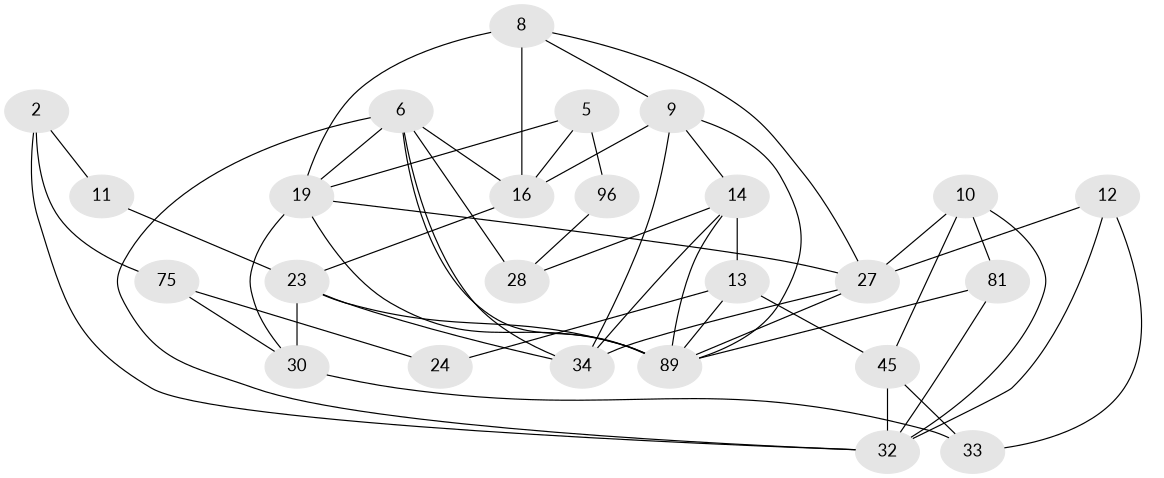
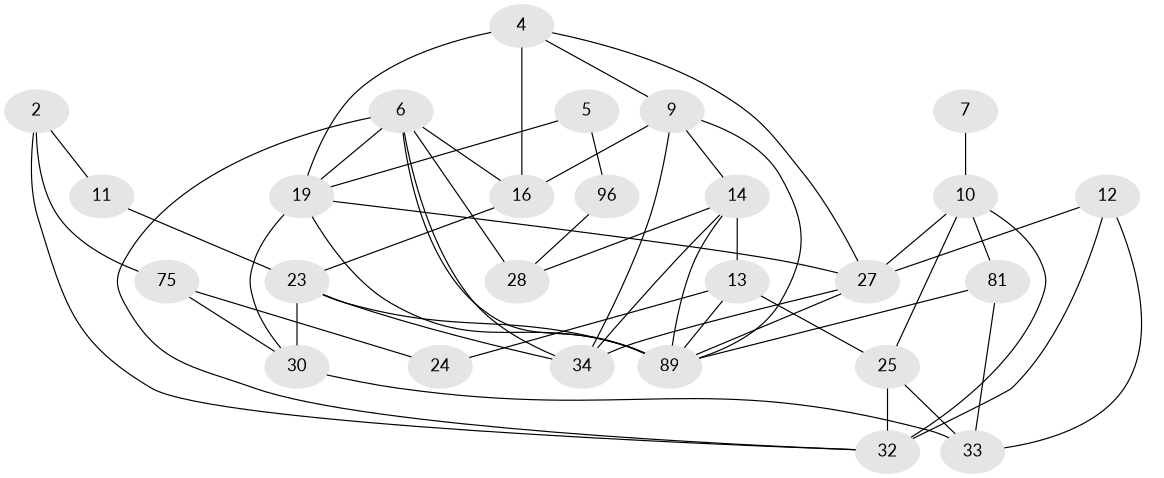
(522, 26) -> (522, 26)
none -> (966, 111)
(554, 154) -> none
(888, 367) -> (888, 367)
(944, 367) -> (985, 367)
